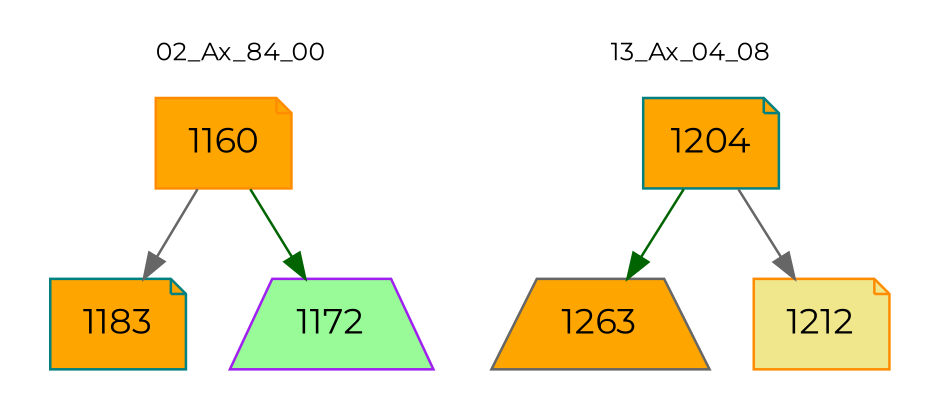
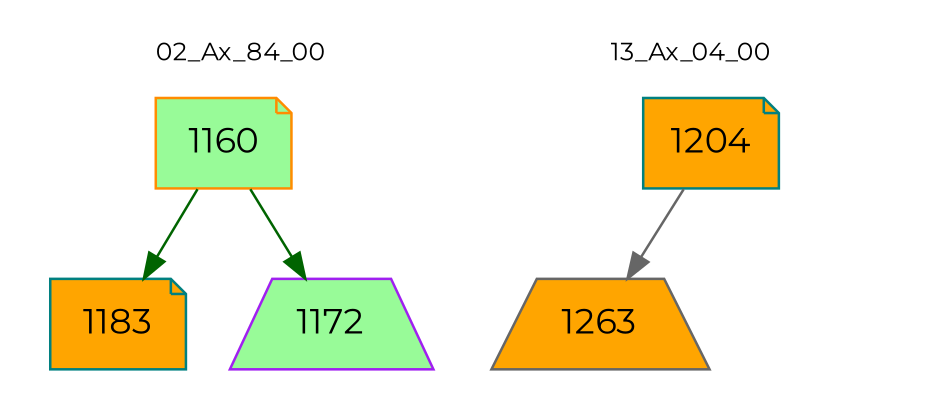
(691, 54) -> (691, 54)
(224, 143) -> (224, 143)
(177, 223) -> (177, 223)
(662, 223) -> (662, 223)
(822, 324) -> none
